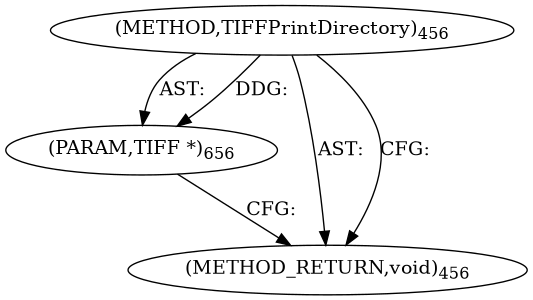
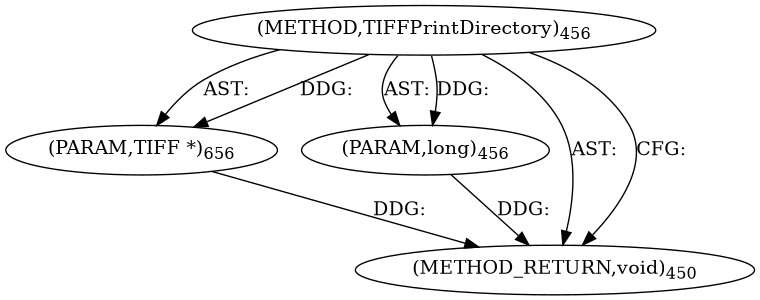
none -> (425, 150)
(275, 210) -> (403, 210)
(454, 268) -> (682, 268)
